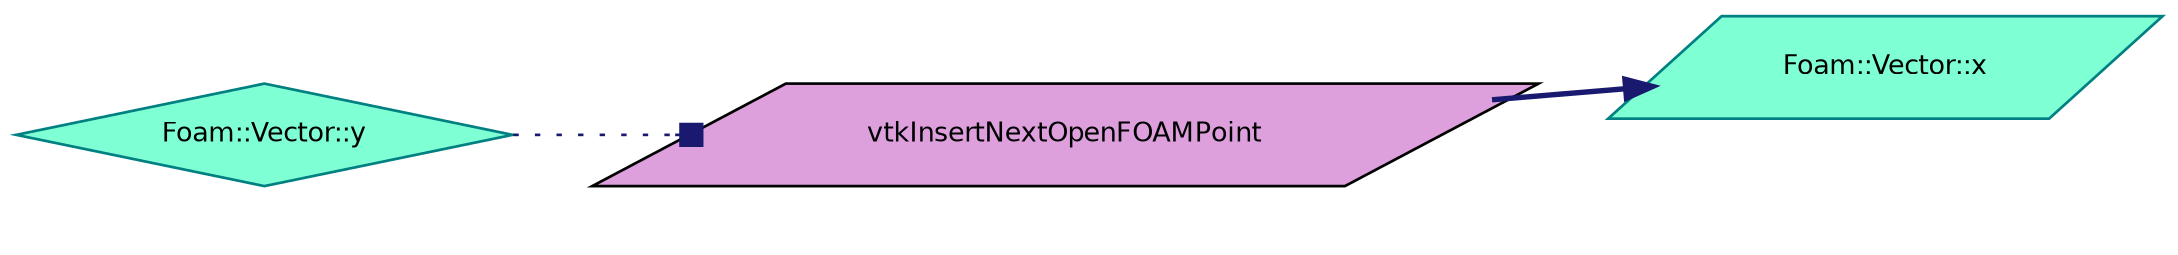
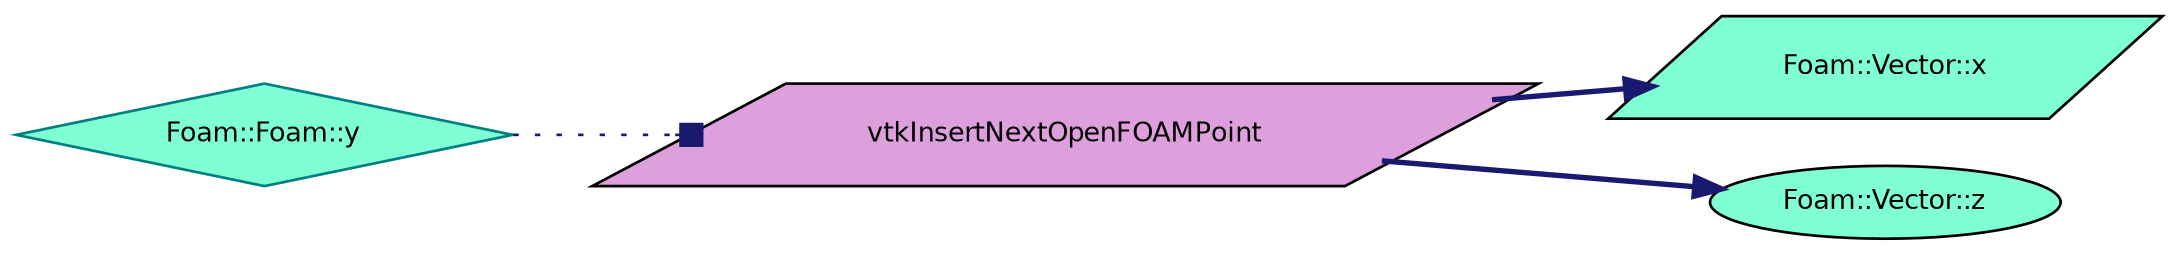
(1885, 67) -> (1885, 67)
(264, 135) -> (264, 135)
none -> (1885, 202)
